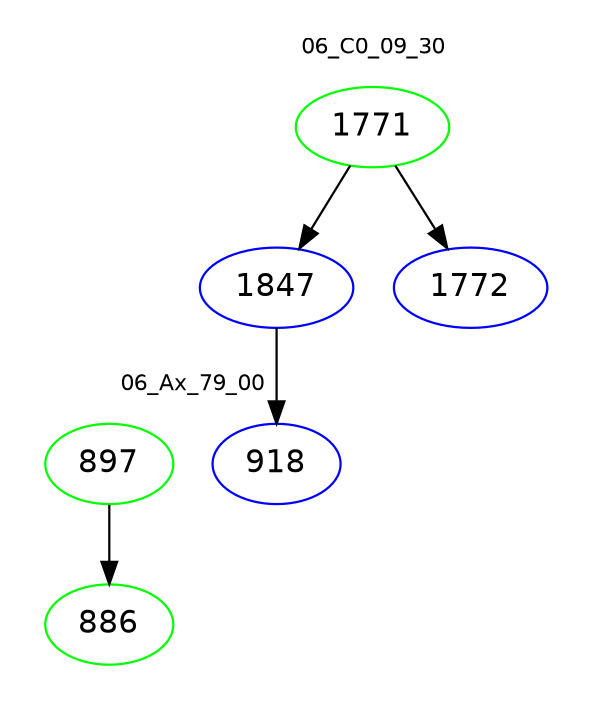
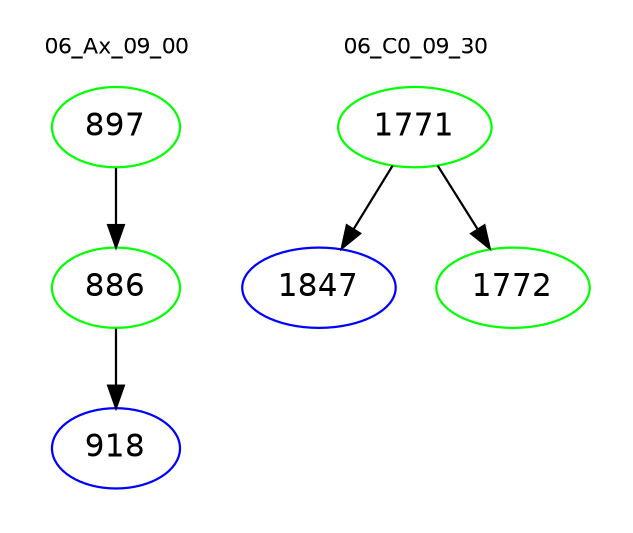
(471, 288) -> (513, 288)
(277, 377) -> (116, 357)
(193, 385) -> (117, 48)
